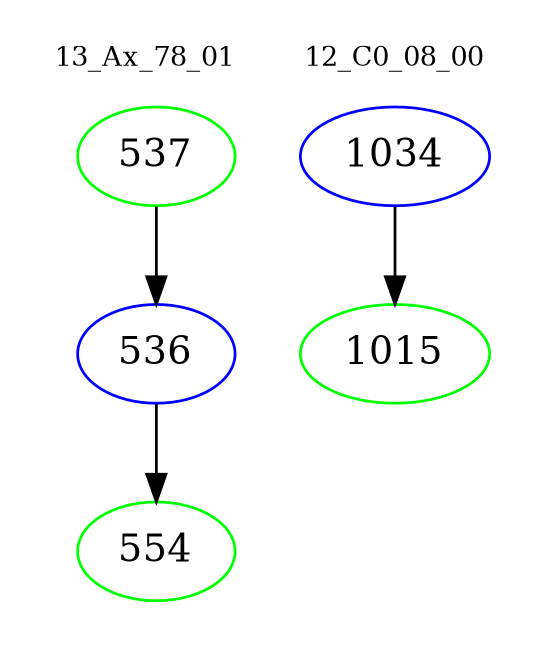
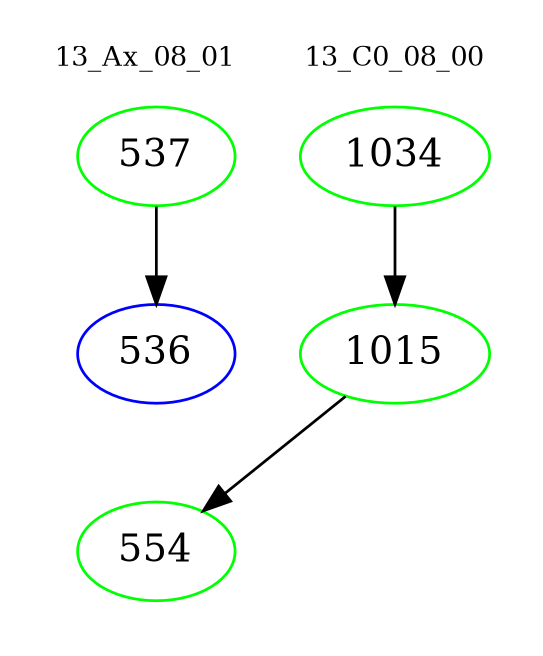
(145, 59) -> (145, 59)
(395, 59) -> (395, 59)
(395, 156) -> (395, 156)
(156, 439) -> (285, 445)
